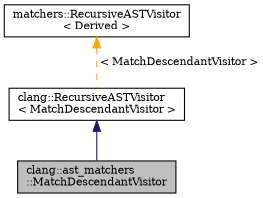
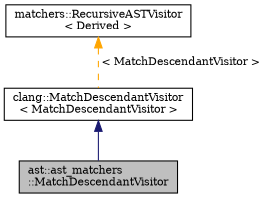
(97, 104) -> (98, 104)
(97, 177) -> (98, 177)
